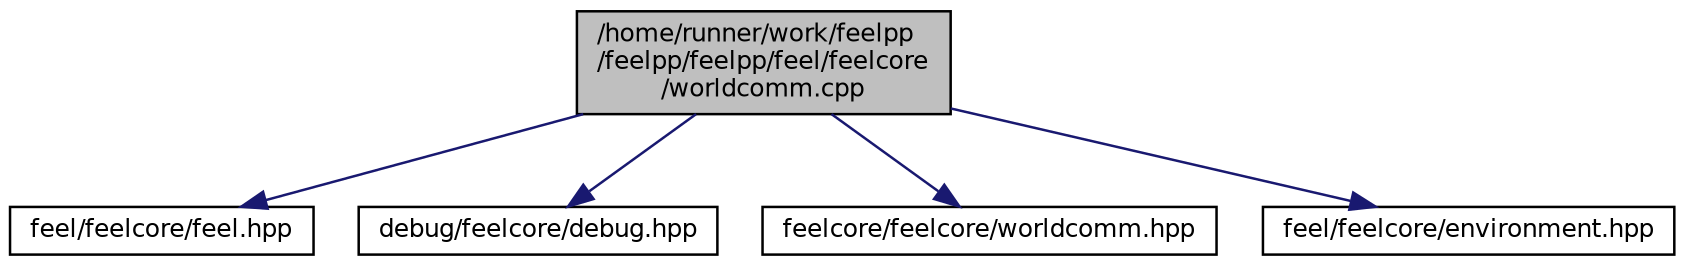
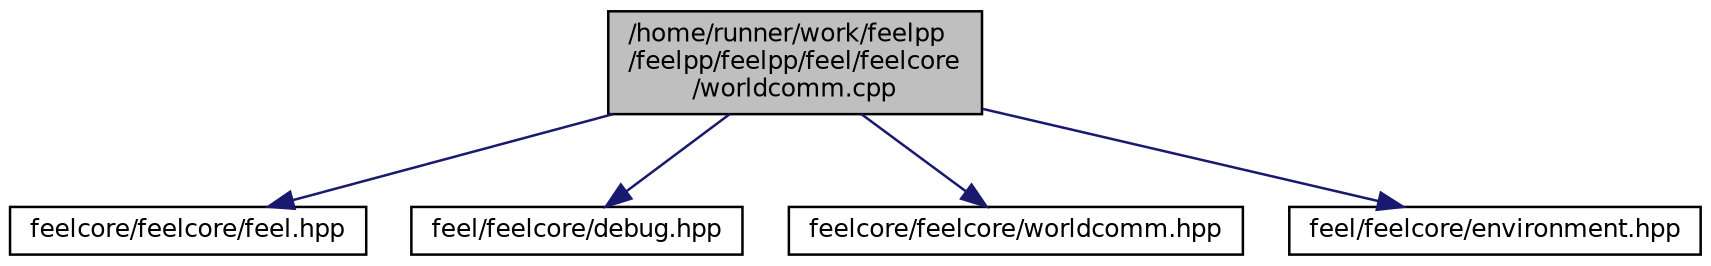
(162, 231) -> (188, 231)
(538, 231) -> (577, 231)
